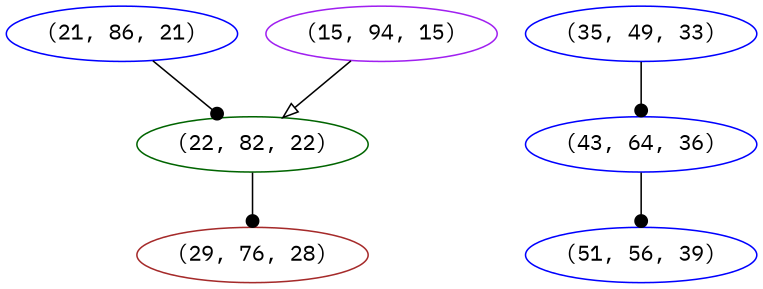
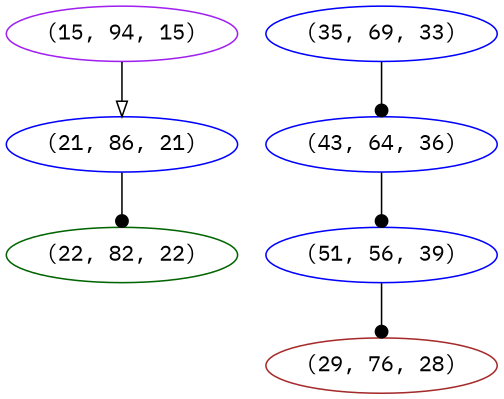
(641, 34) -> (382, 34)
(323, 84) -> (122, 82)
(253, 194) -> (382, 304)
